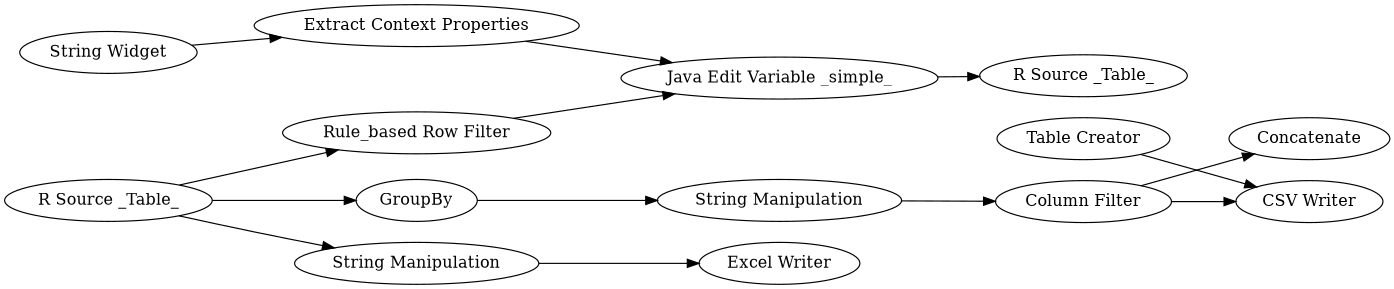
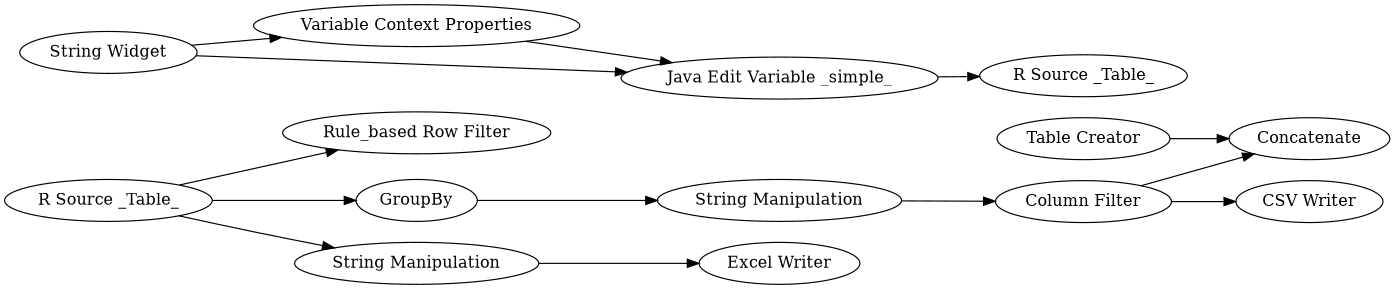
(417, 26) -> (417, 26)
(588, 107) -> (406, 64)
(1183, 166) -> (1193, 139)
